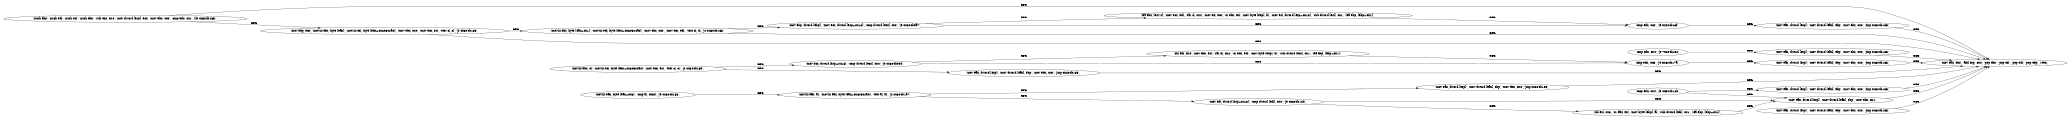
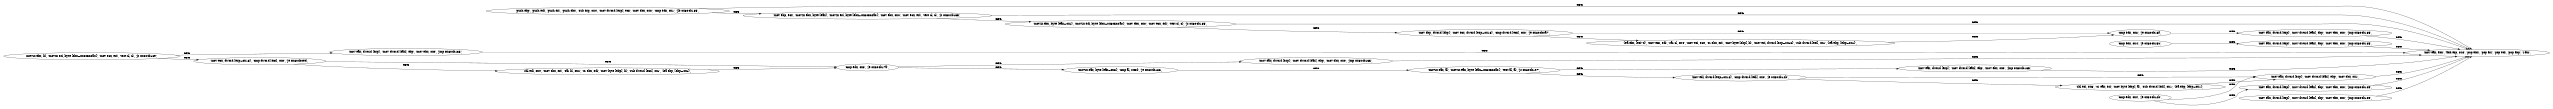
(1658, 52) -> (2140, 44)
none -> (980, 69)
(1658, 92) -> (2140, 98)
